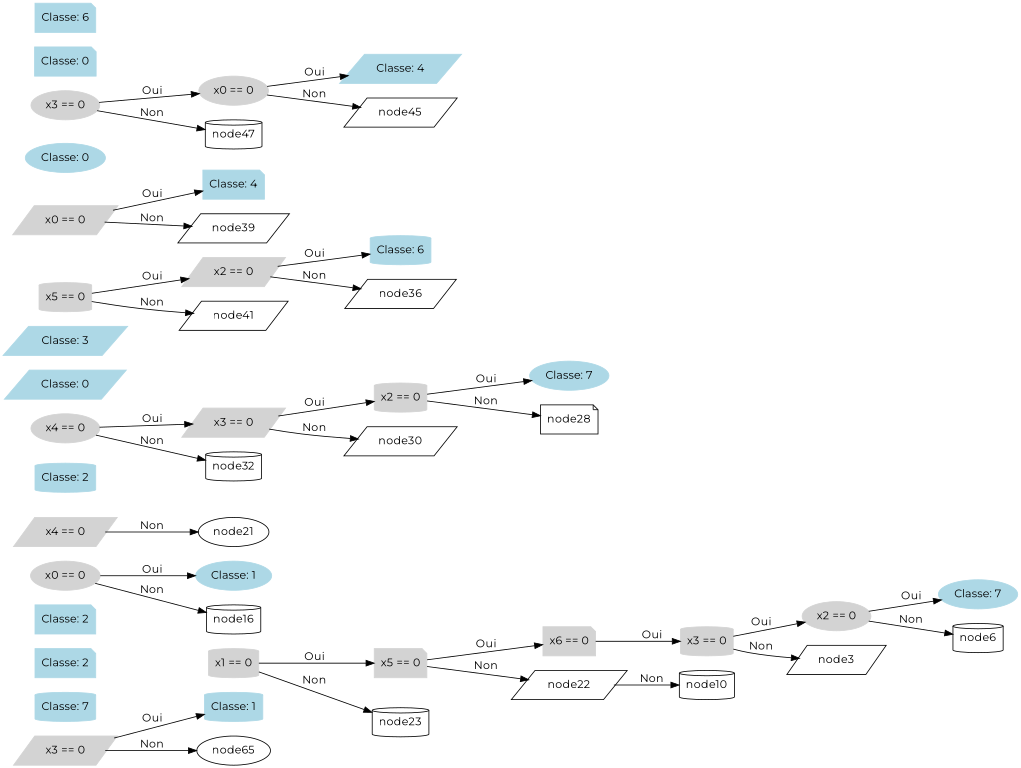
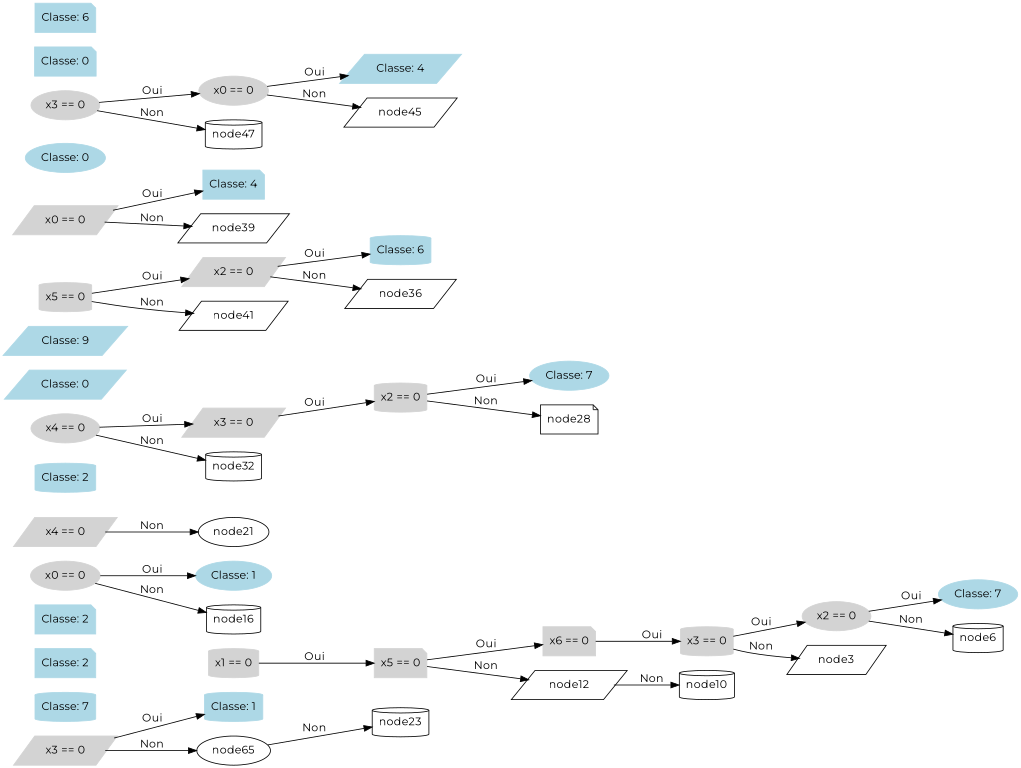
(65, 341) -> (65, 341)
(401, 441) -> none
(569, 685) -> (569, 685)
(312, 691) -> (316, 737)
